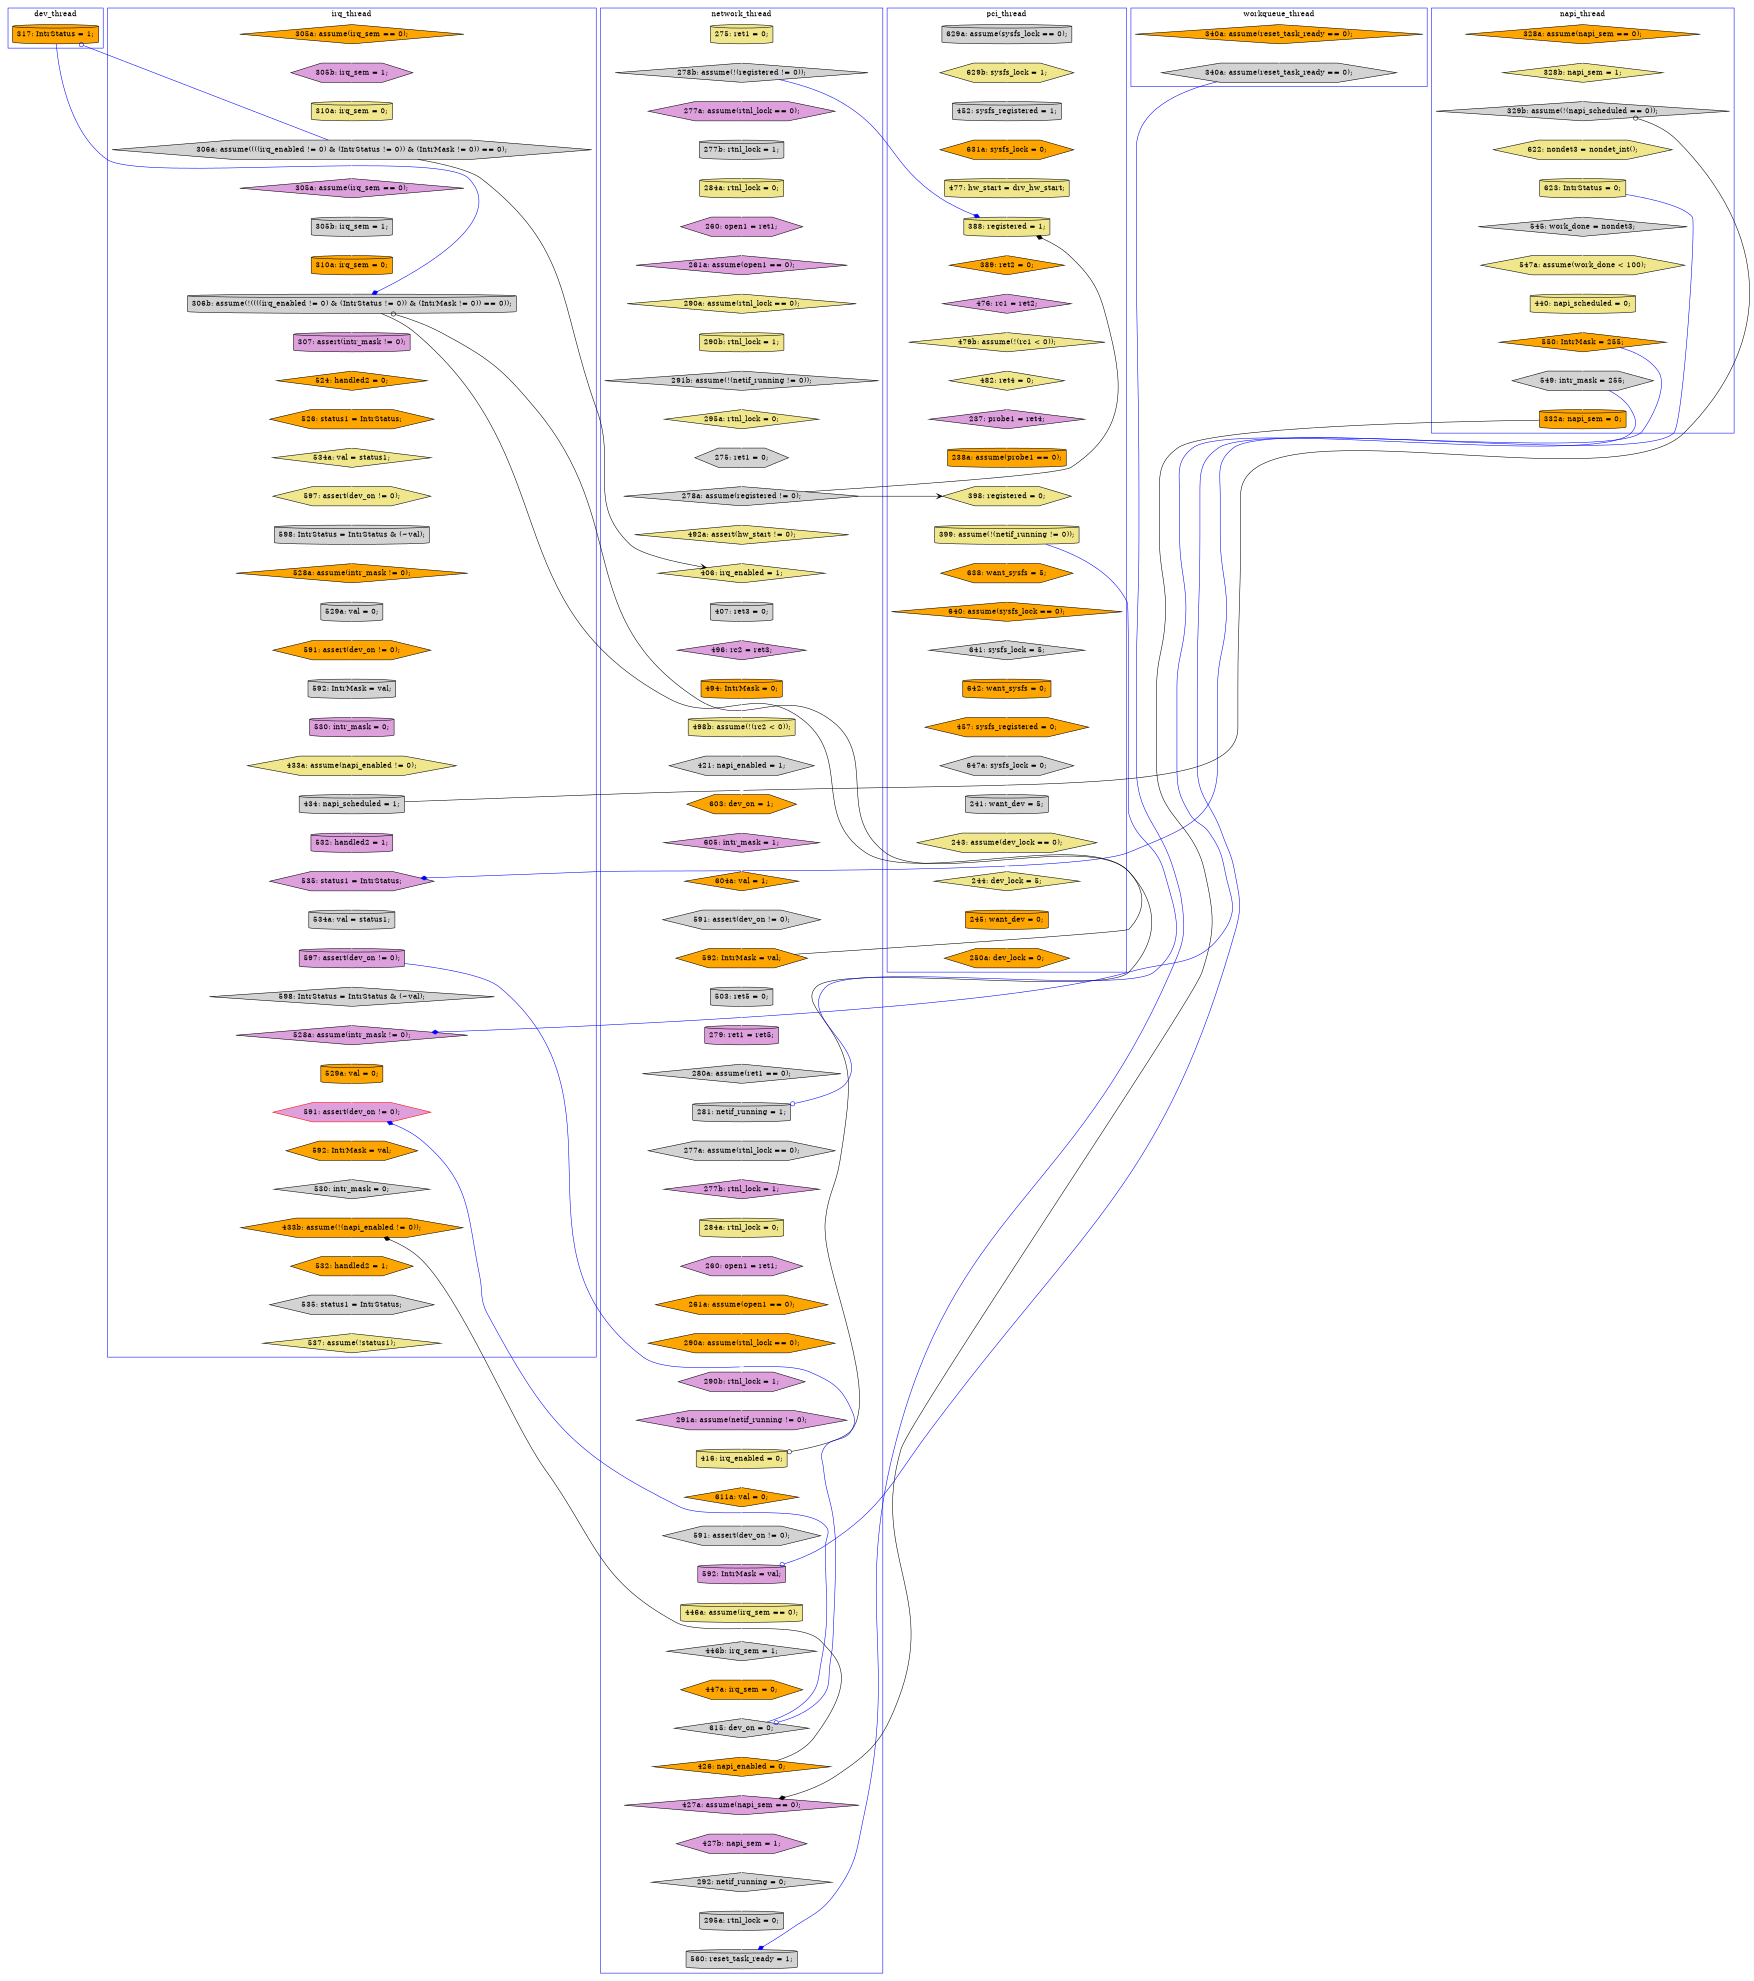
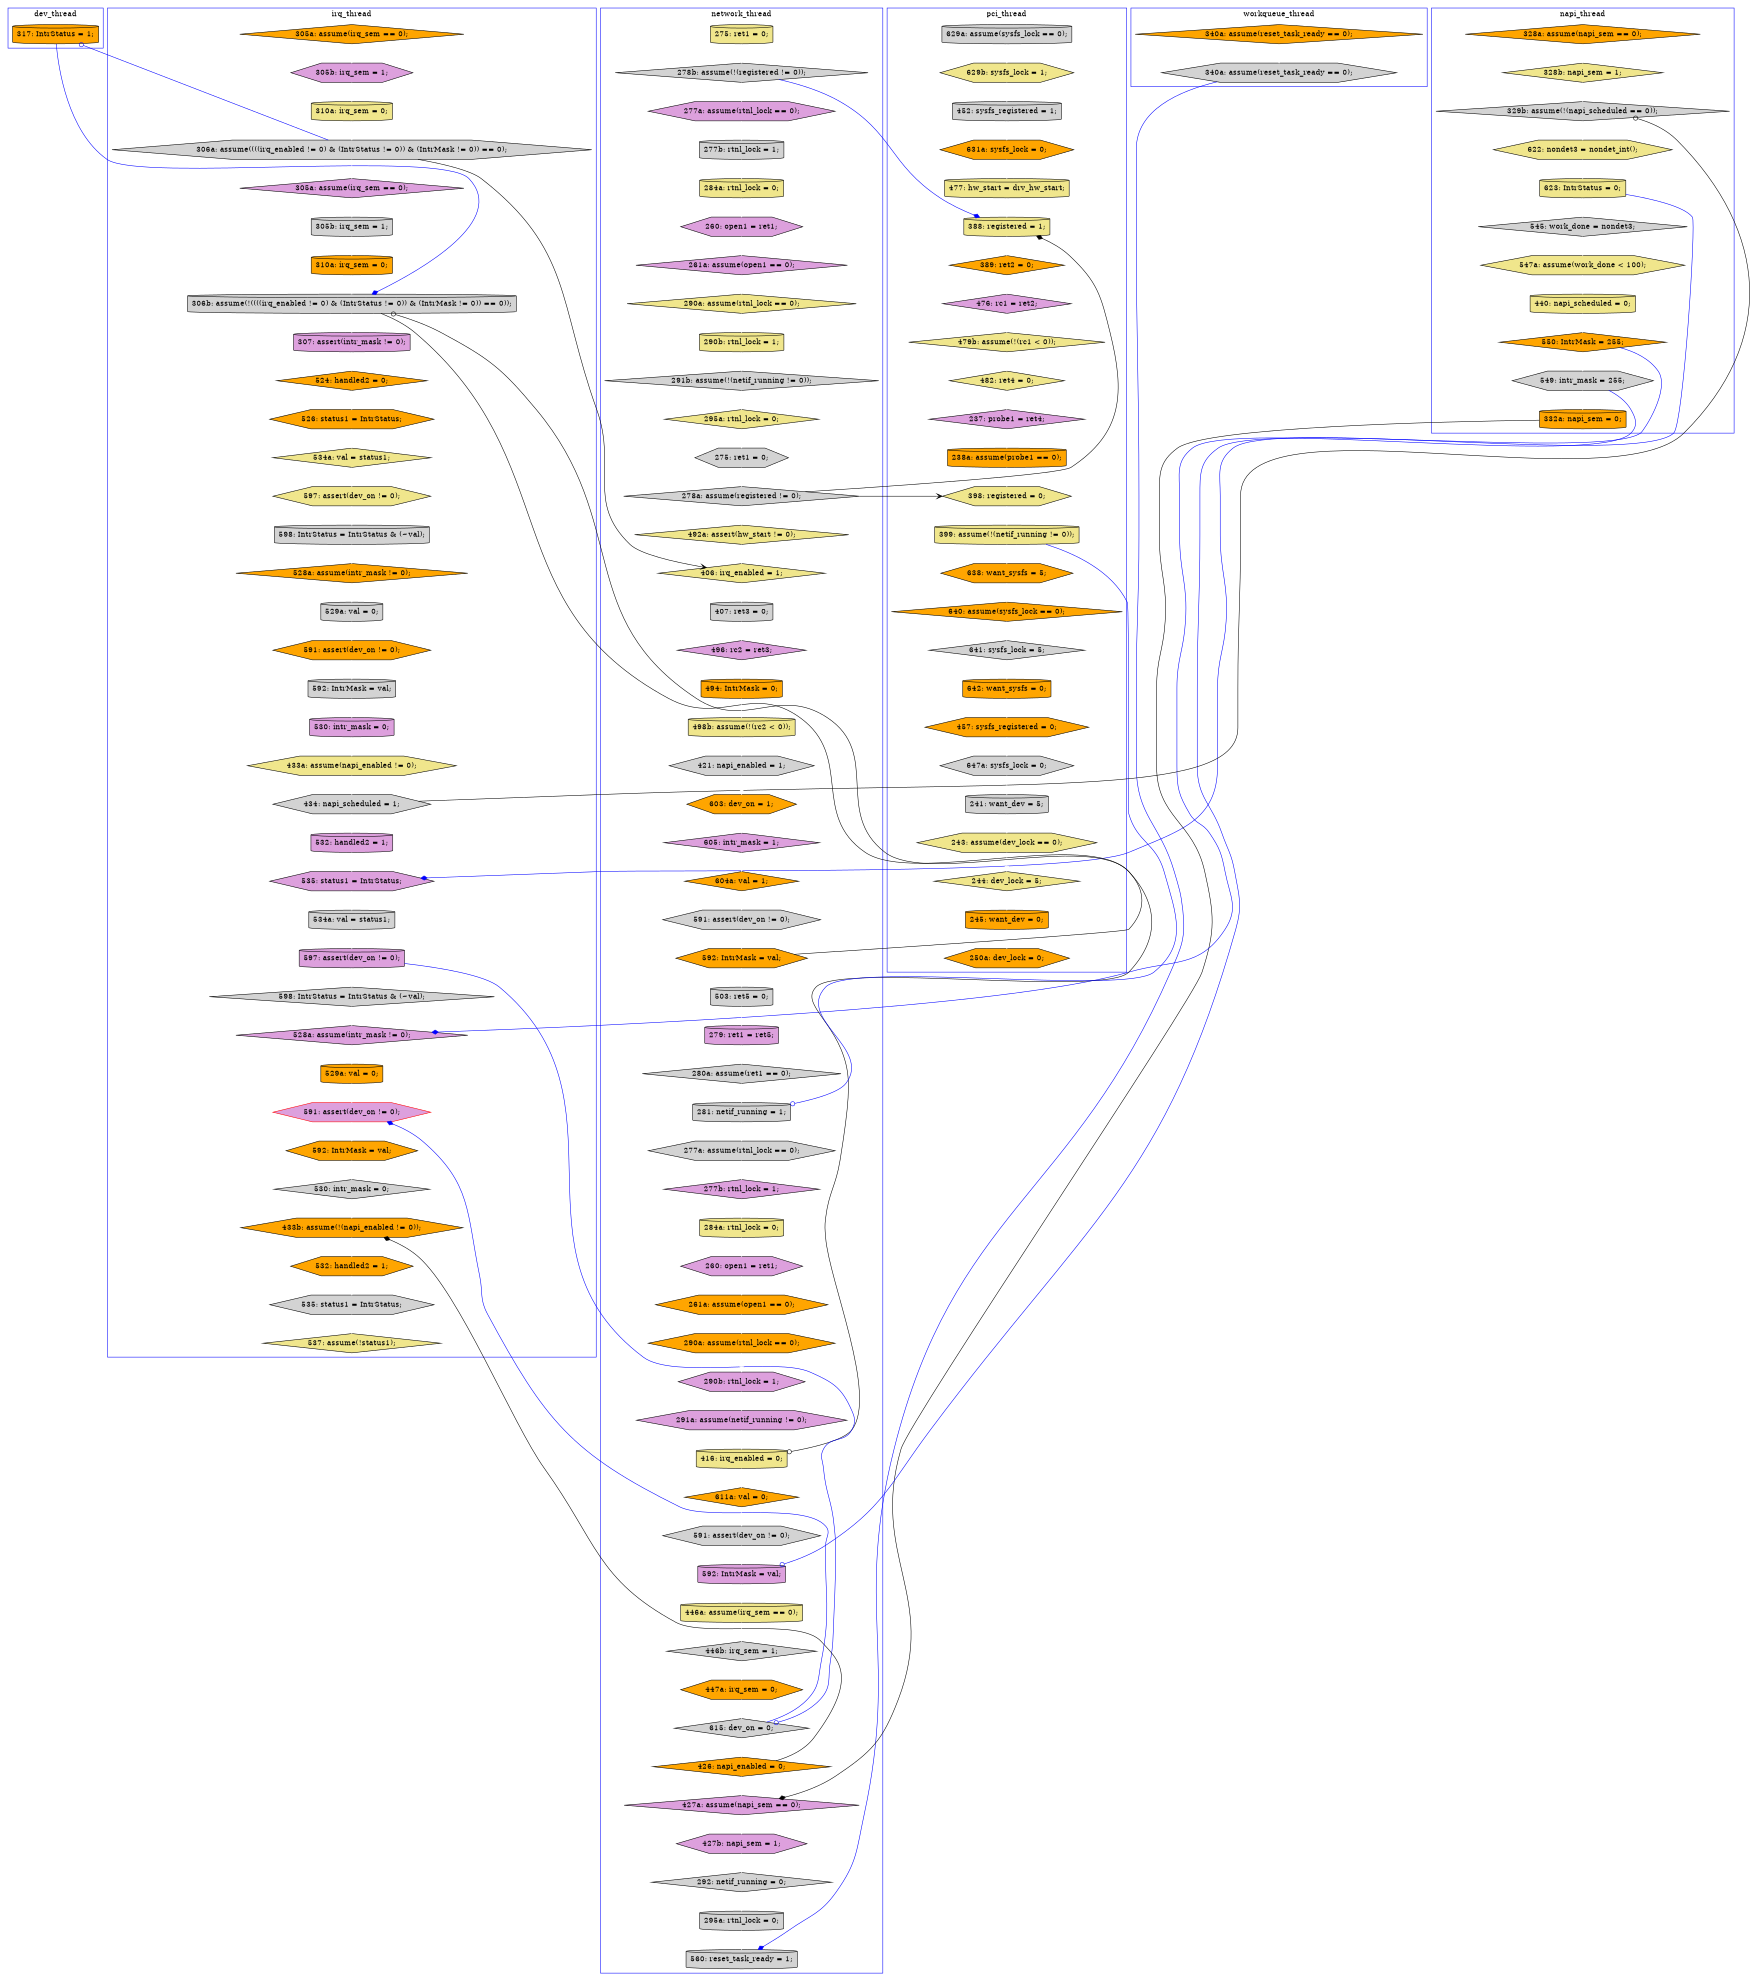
(352, 804) -> (352, 804)
